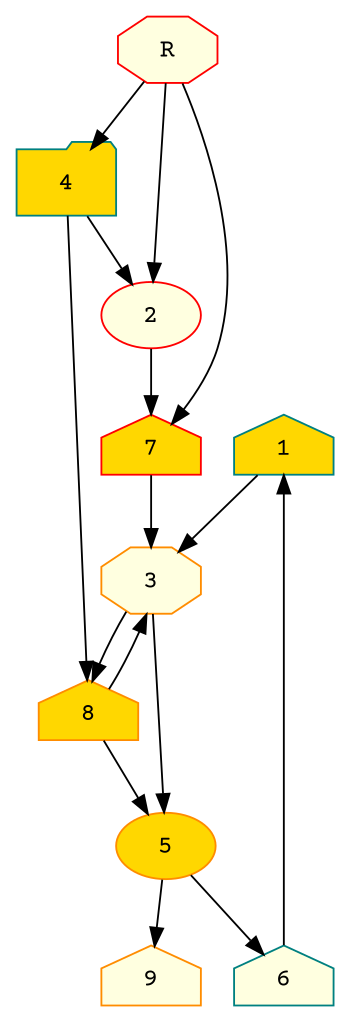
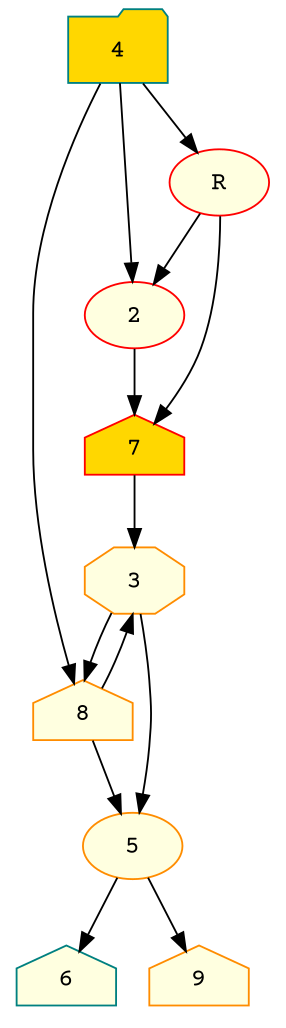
(168, 50) -> (219, 182)
(123, 108) -> (164, 111)
(284, 448) -> none
(88, 713) -> (83, 713)
(166, 846) -> (133, 846)
